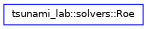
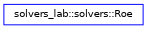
(74, 15) -> (74, 15)
